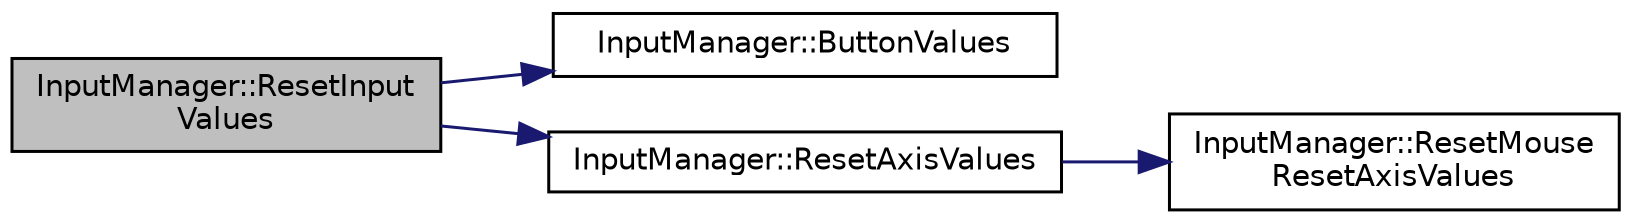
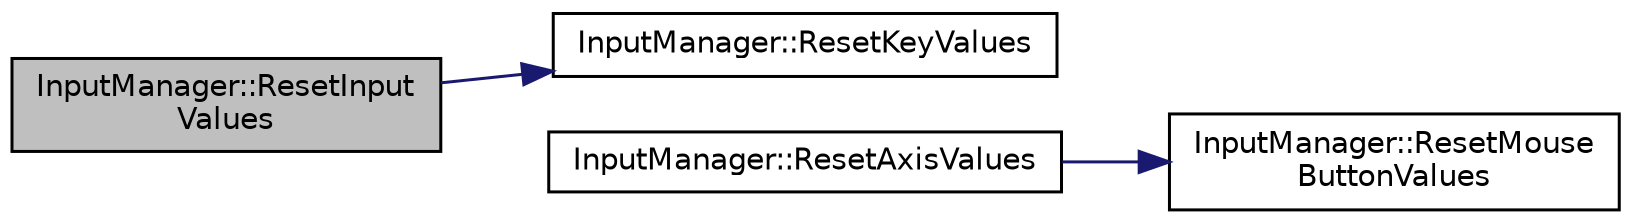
(805, 45) -> (805, 45)
(480, 130) -> none
(1394, 162) -> (1394, 162)
